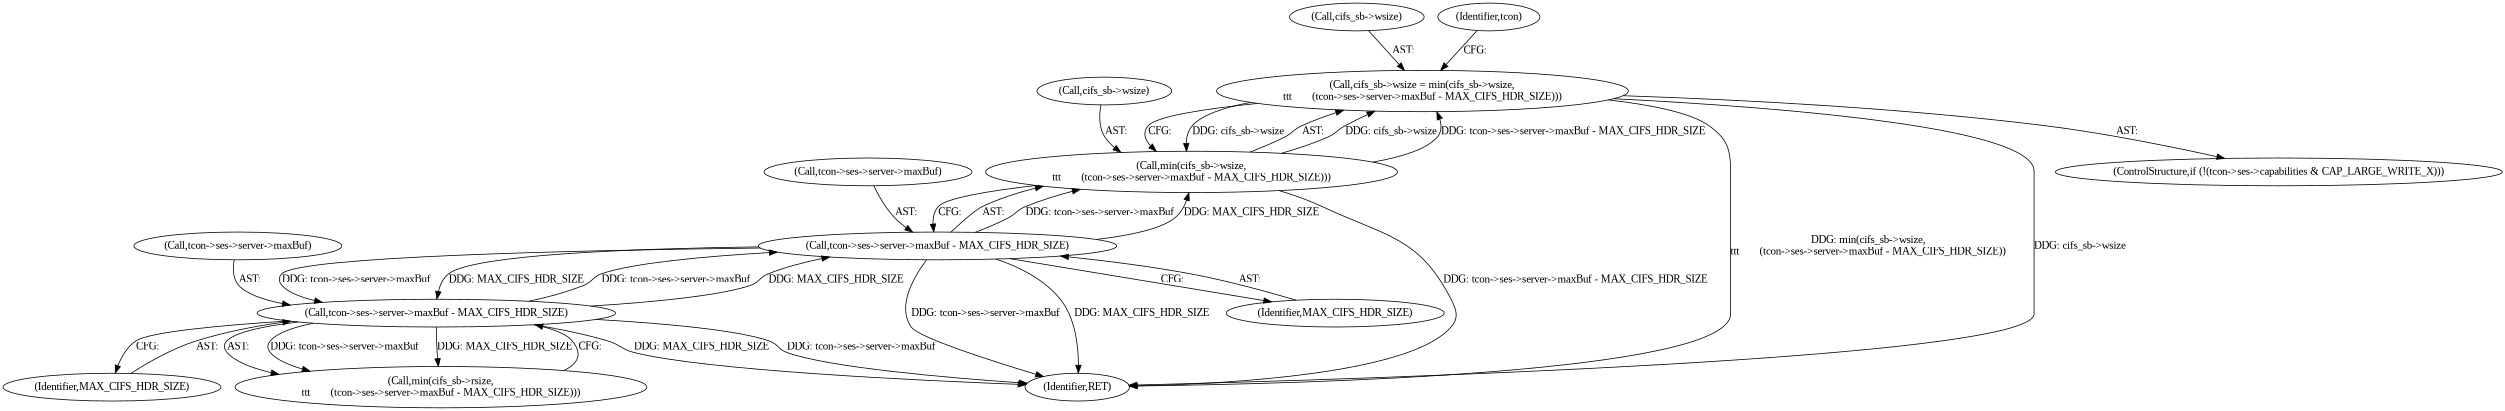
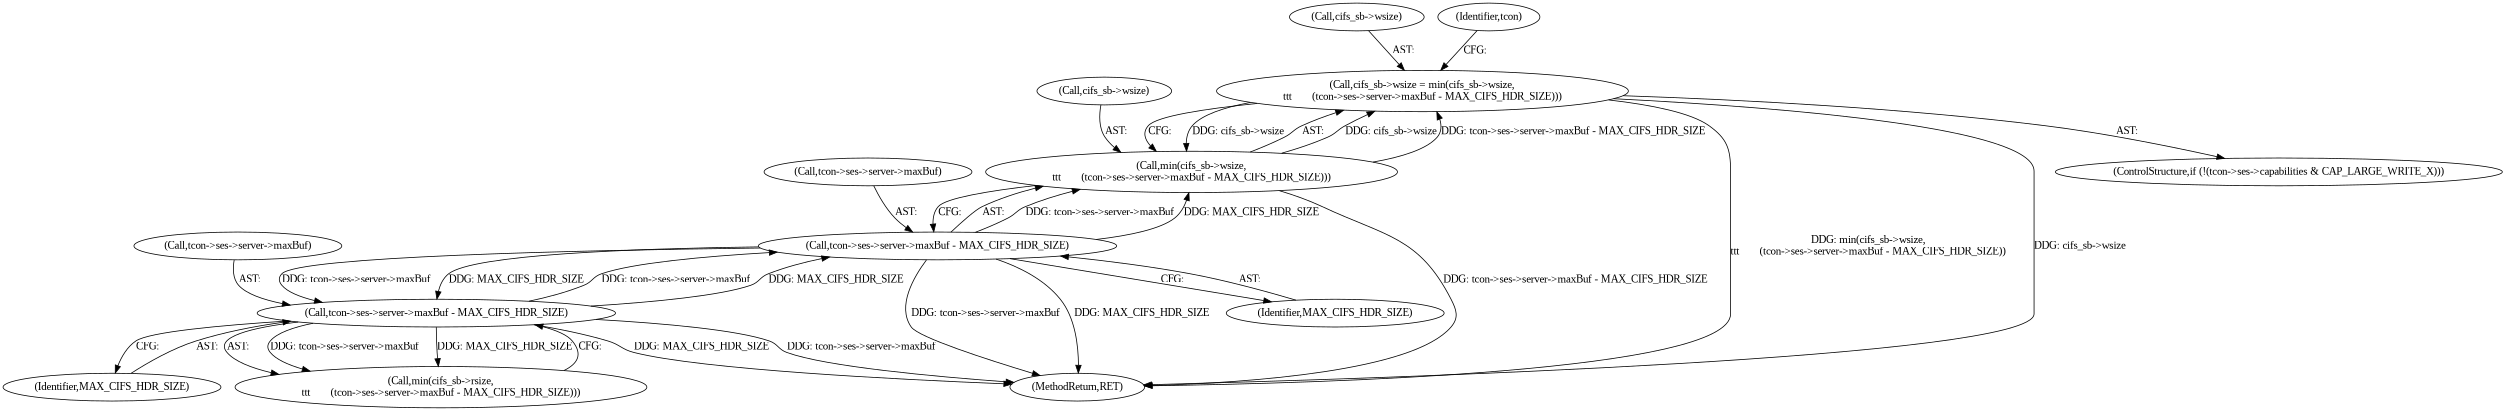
(1077, 387) -> (1077, 387)
